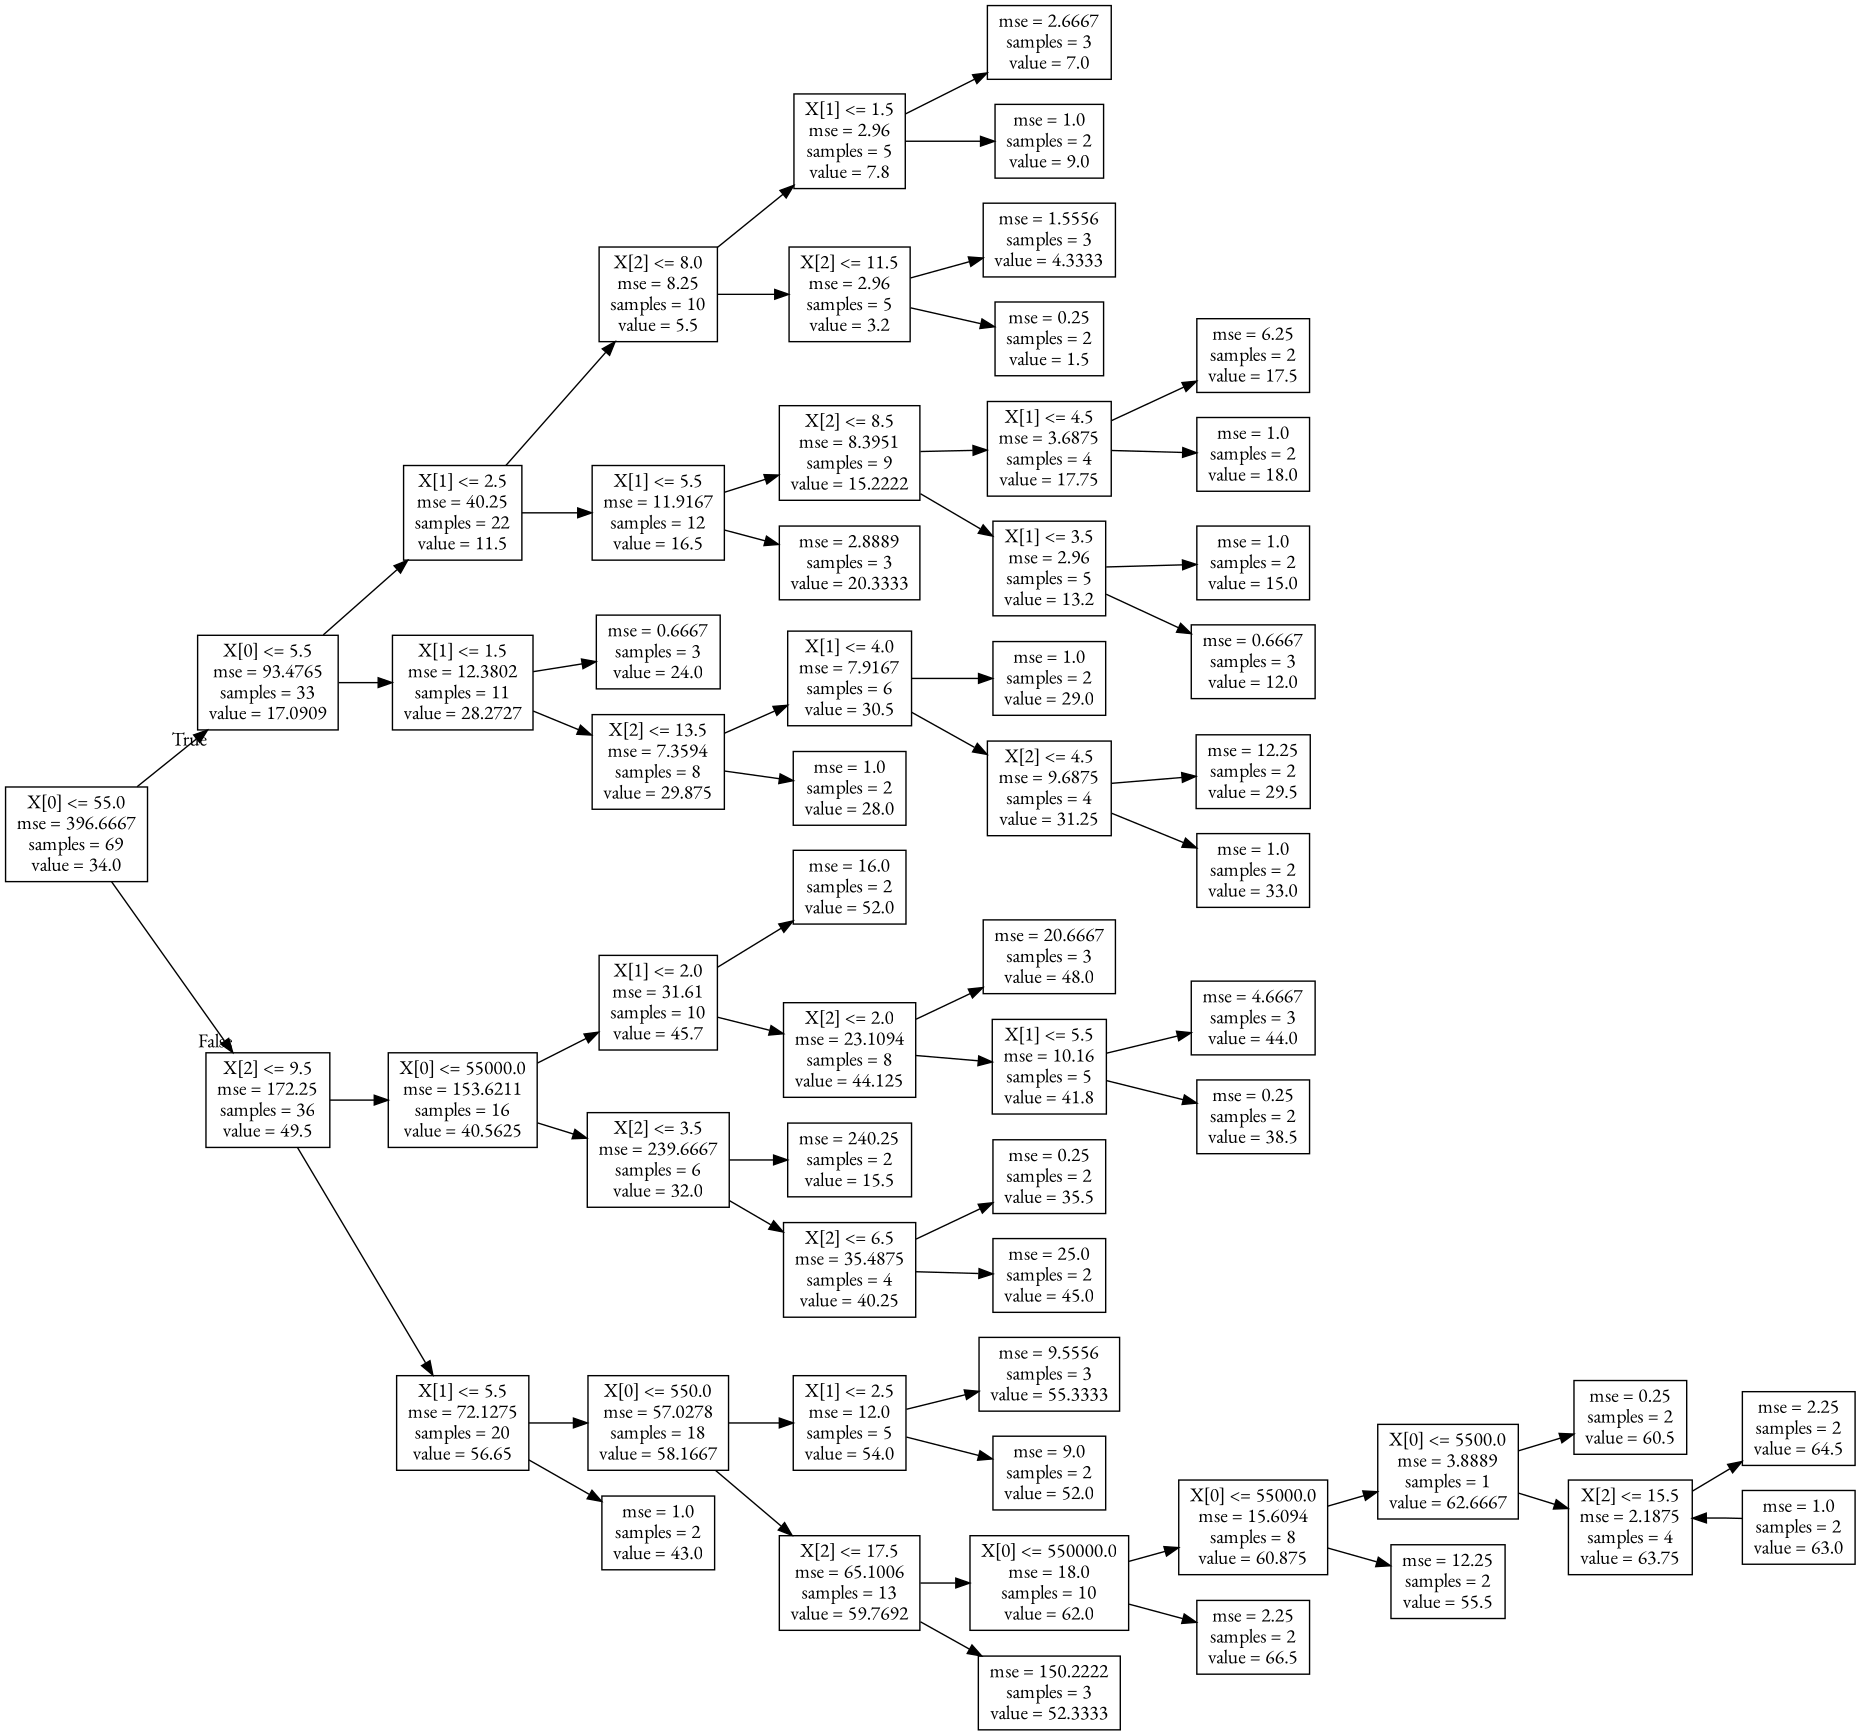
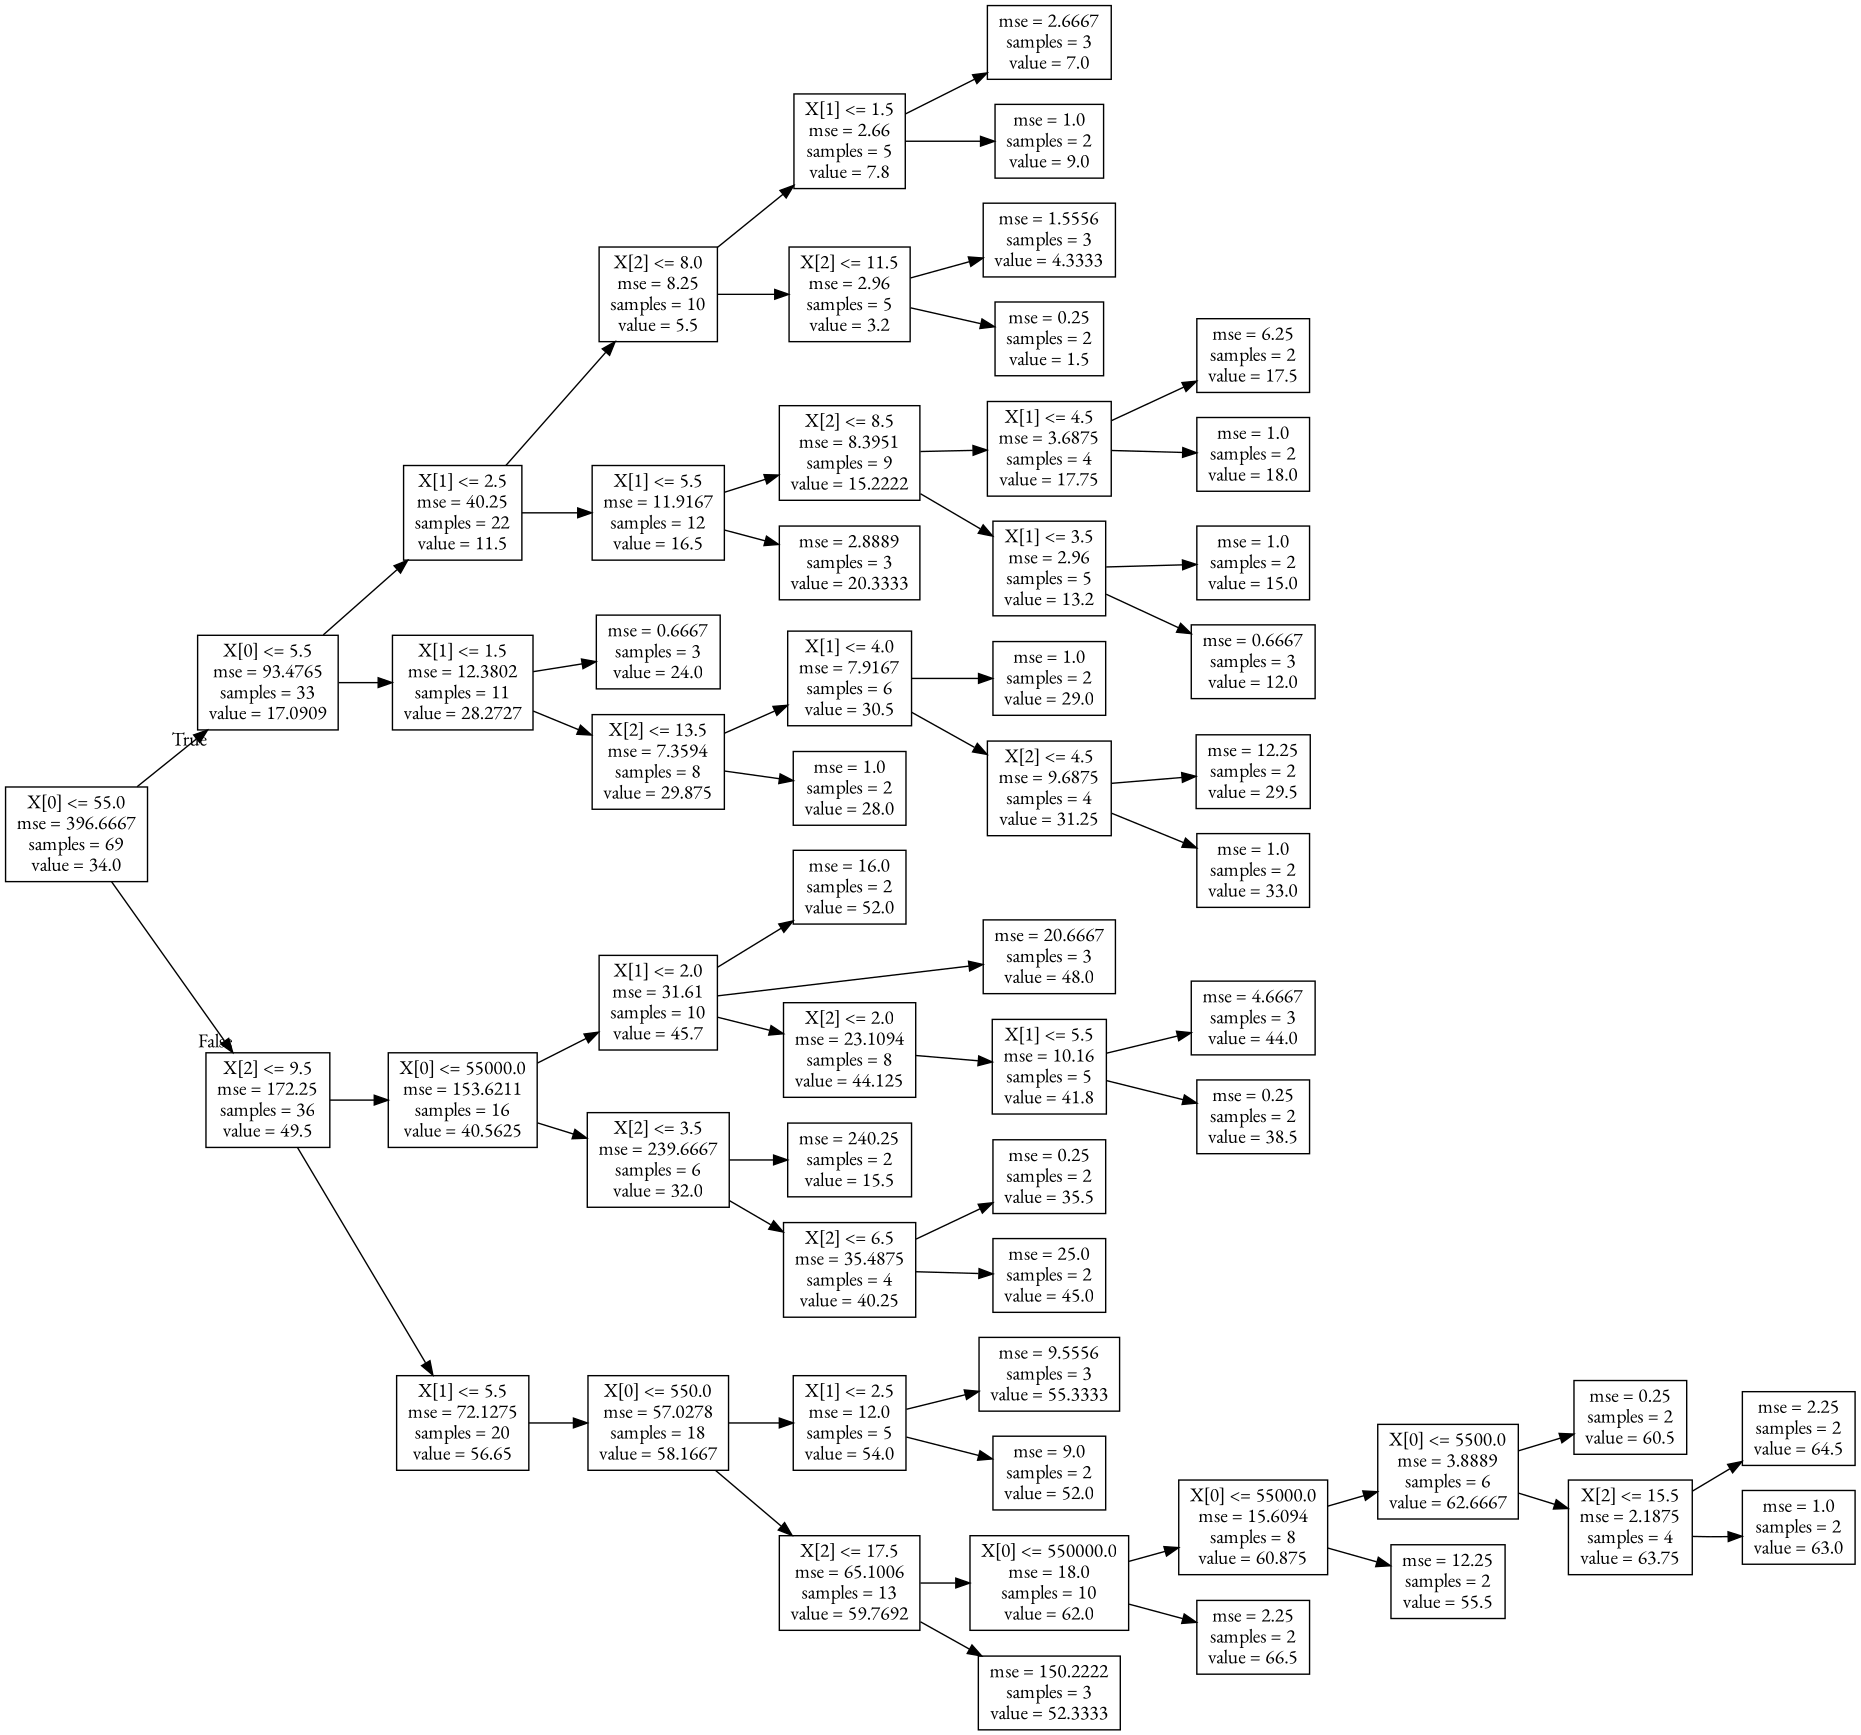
(850, 141) -> (850, 141)
(943, 1006) -> (843, 981)
(1448, 1472) -> (1448, 1472)
(1724, 1518) -> (1710, 1537)
(658, 1533) -> none
